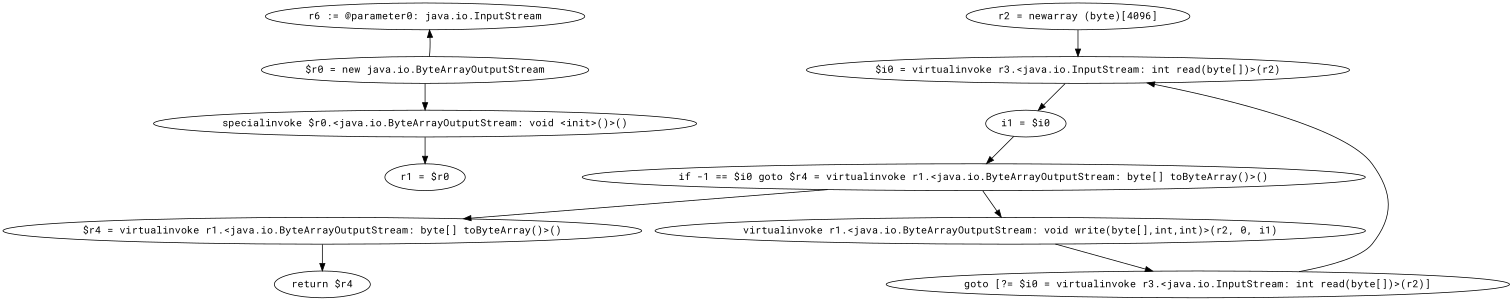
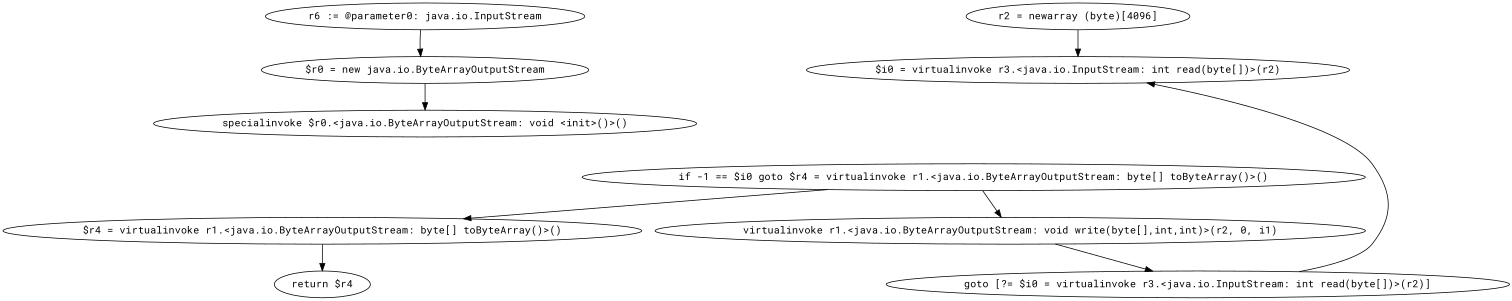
(430, 47) -> (420, 40)
(1026, 124) -> none
(425, 177) -> none
